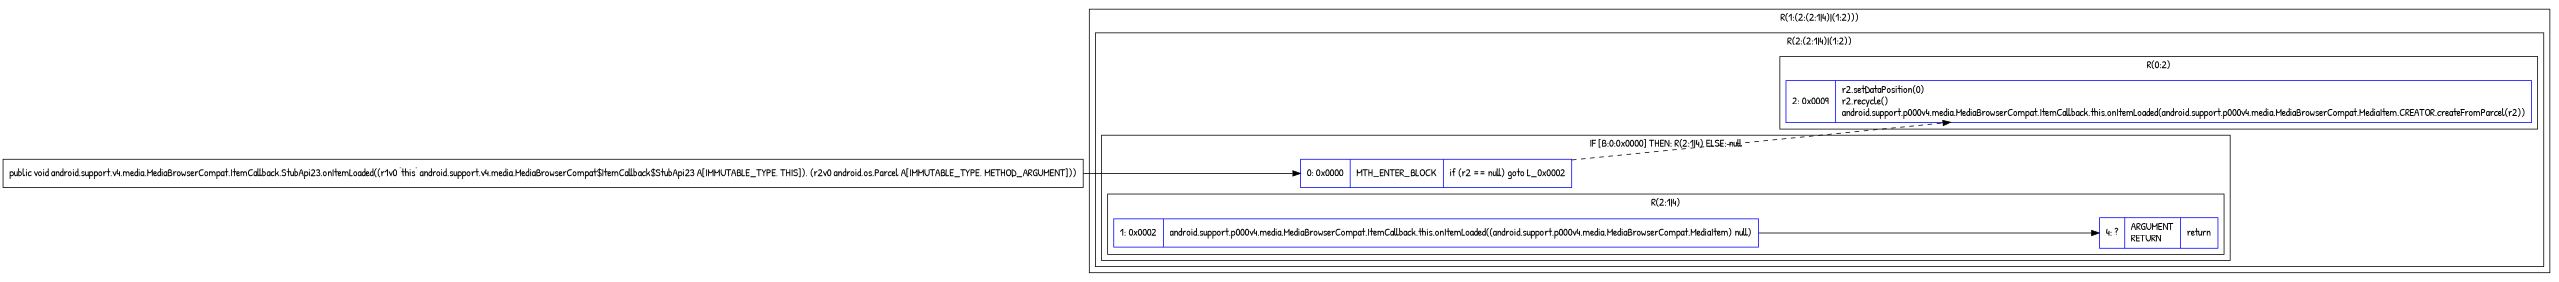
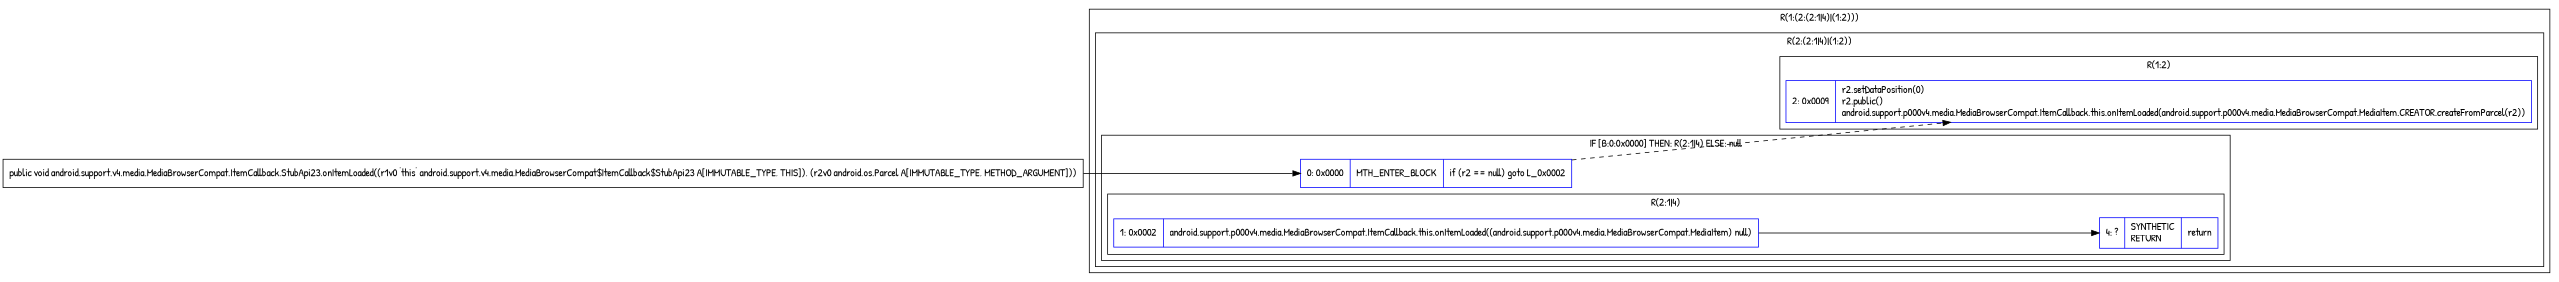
(2159, 65) -> (2159, 65)
(1865, 101) -> (1863, 101)
(2152, 227) -> (2153, 227)
